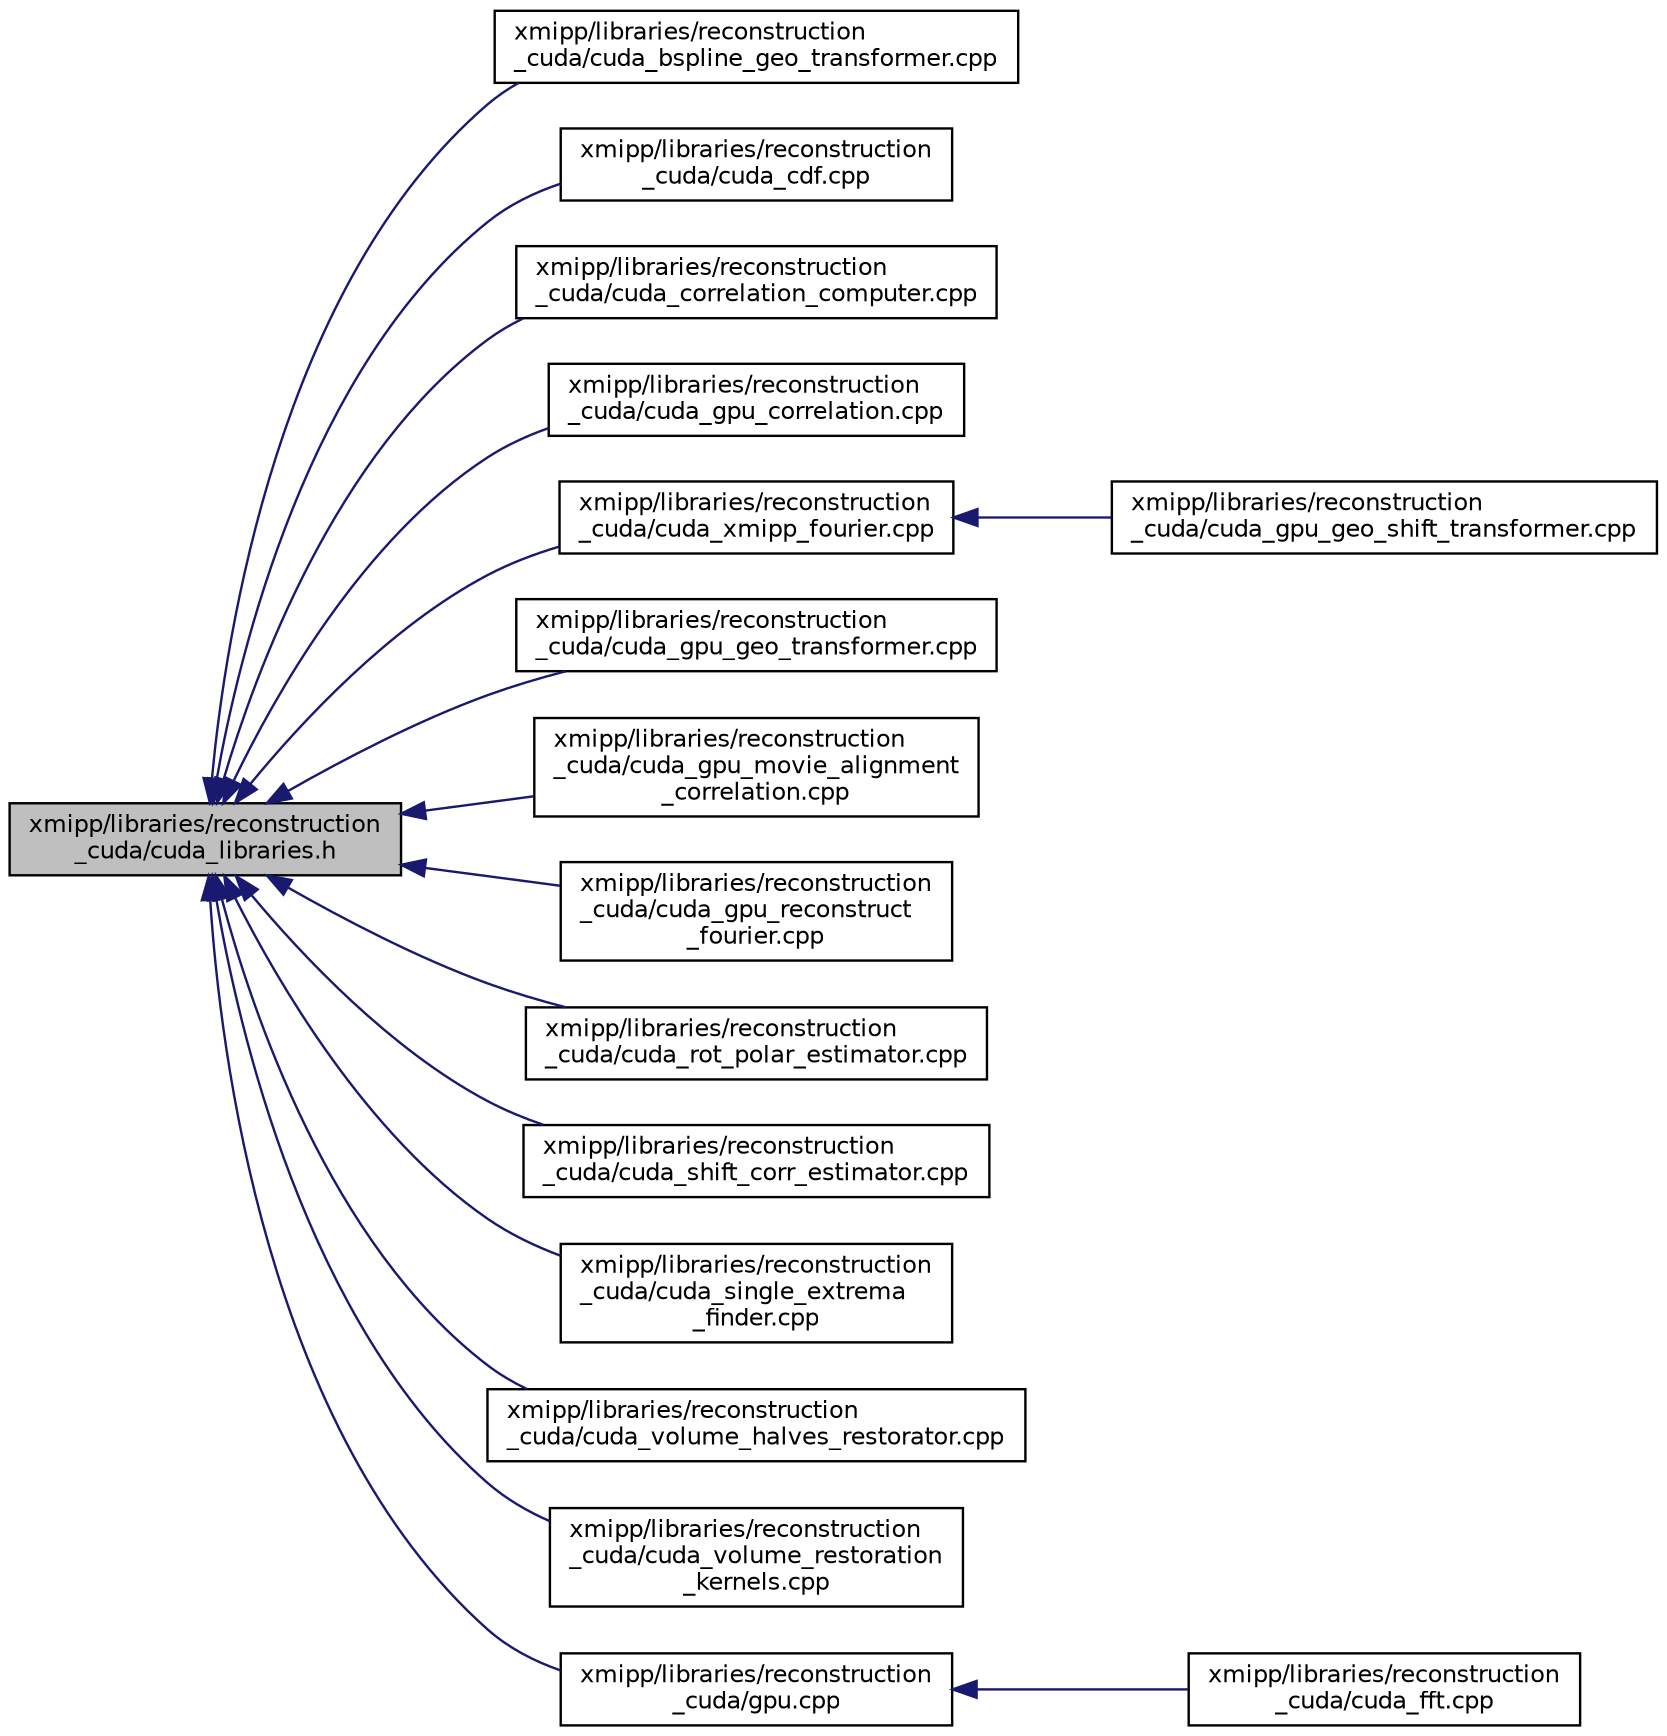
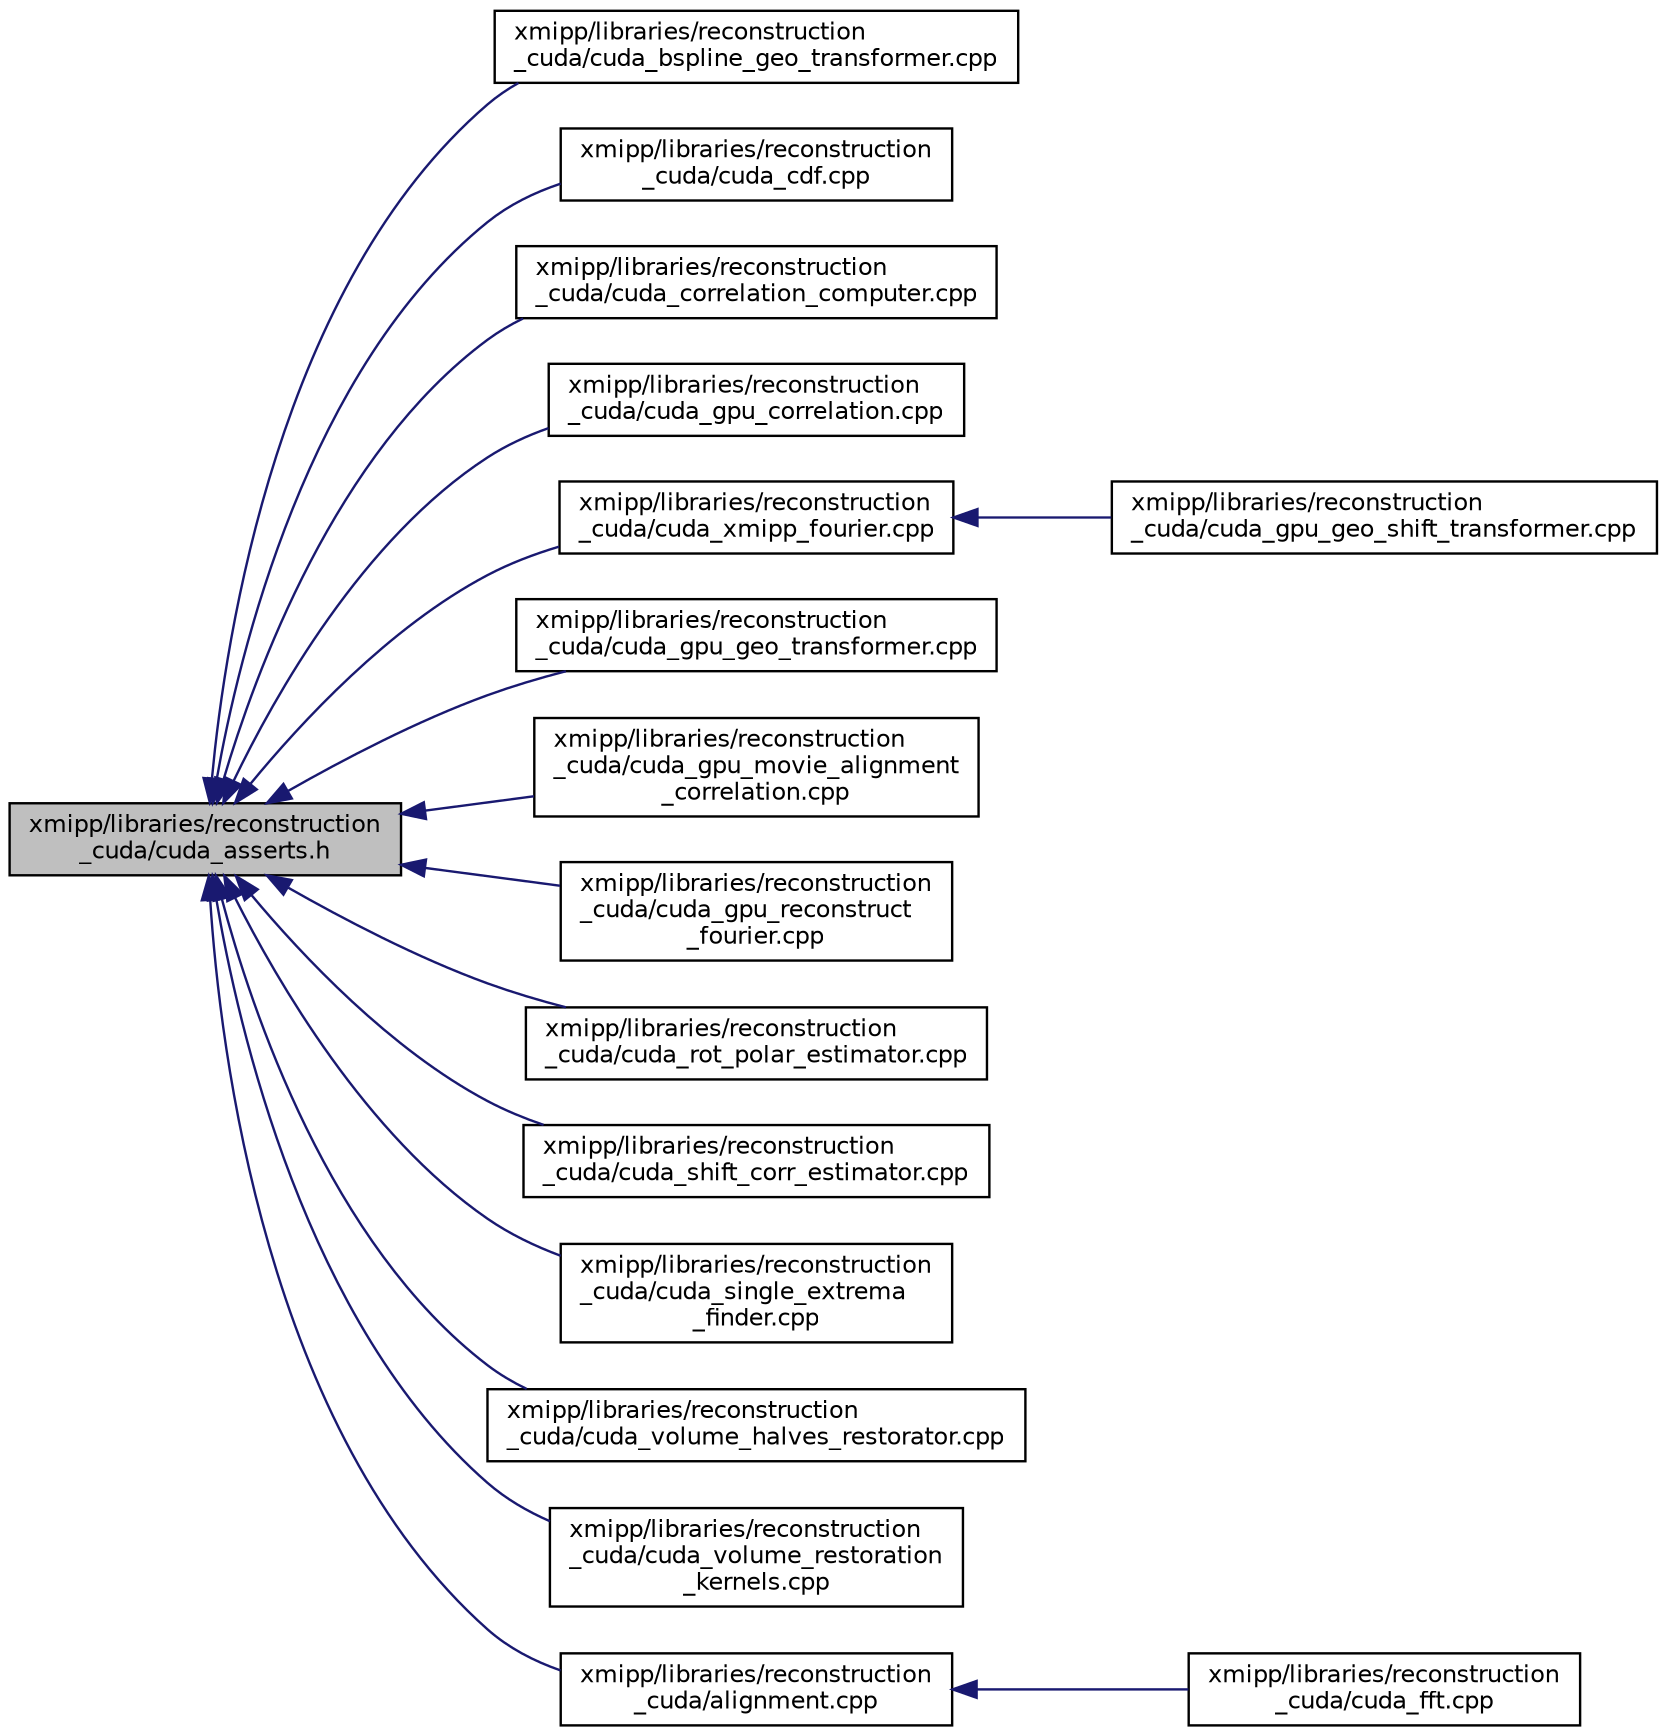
(205, 839) -> (205, 839)
(756, 1689) -> (756, 1689)
